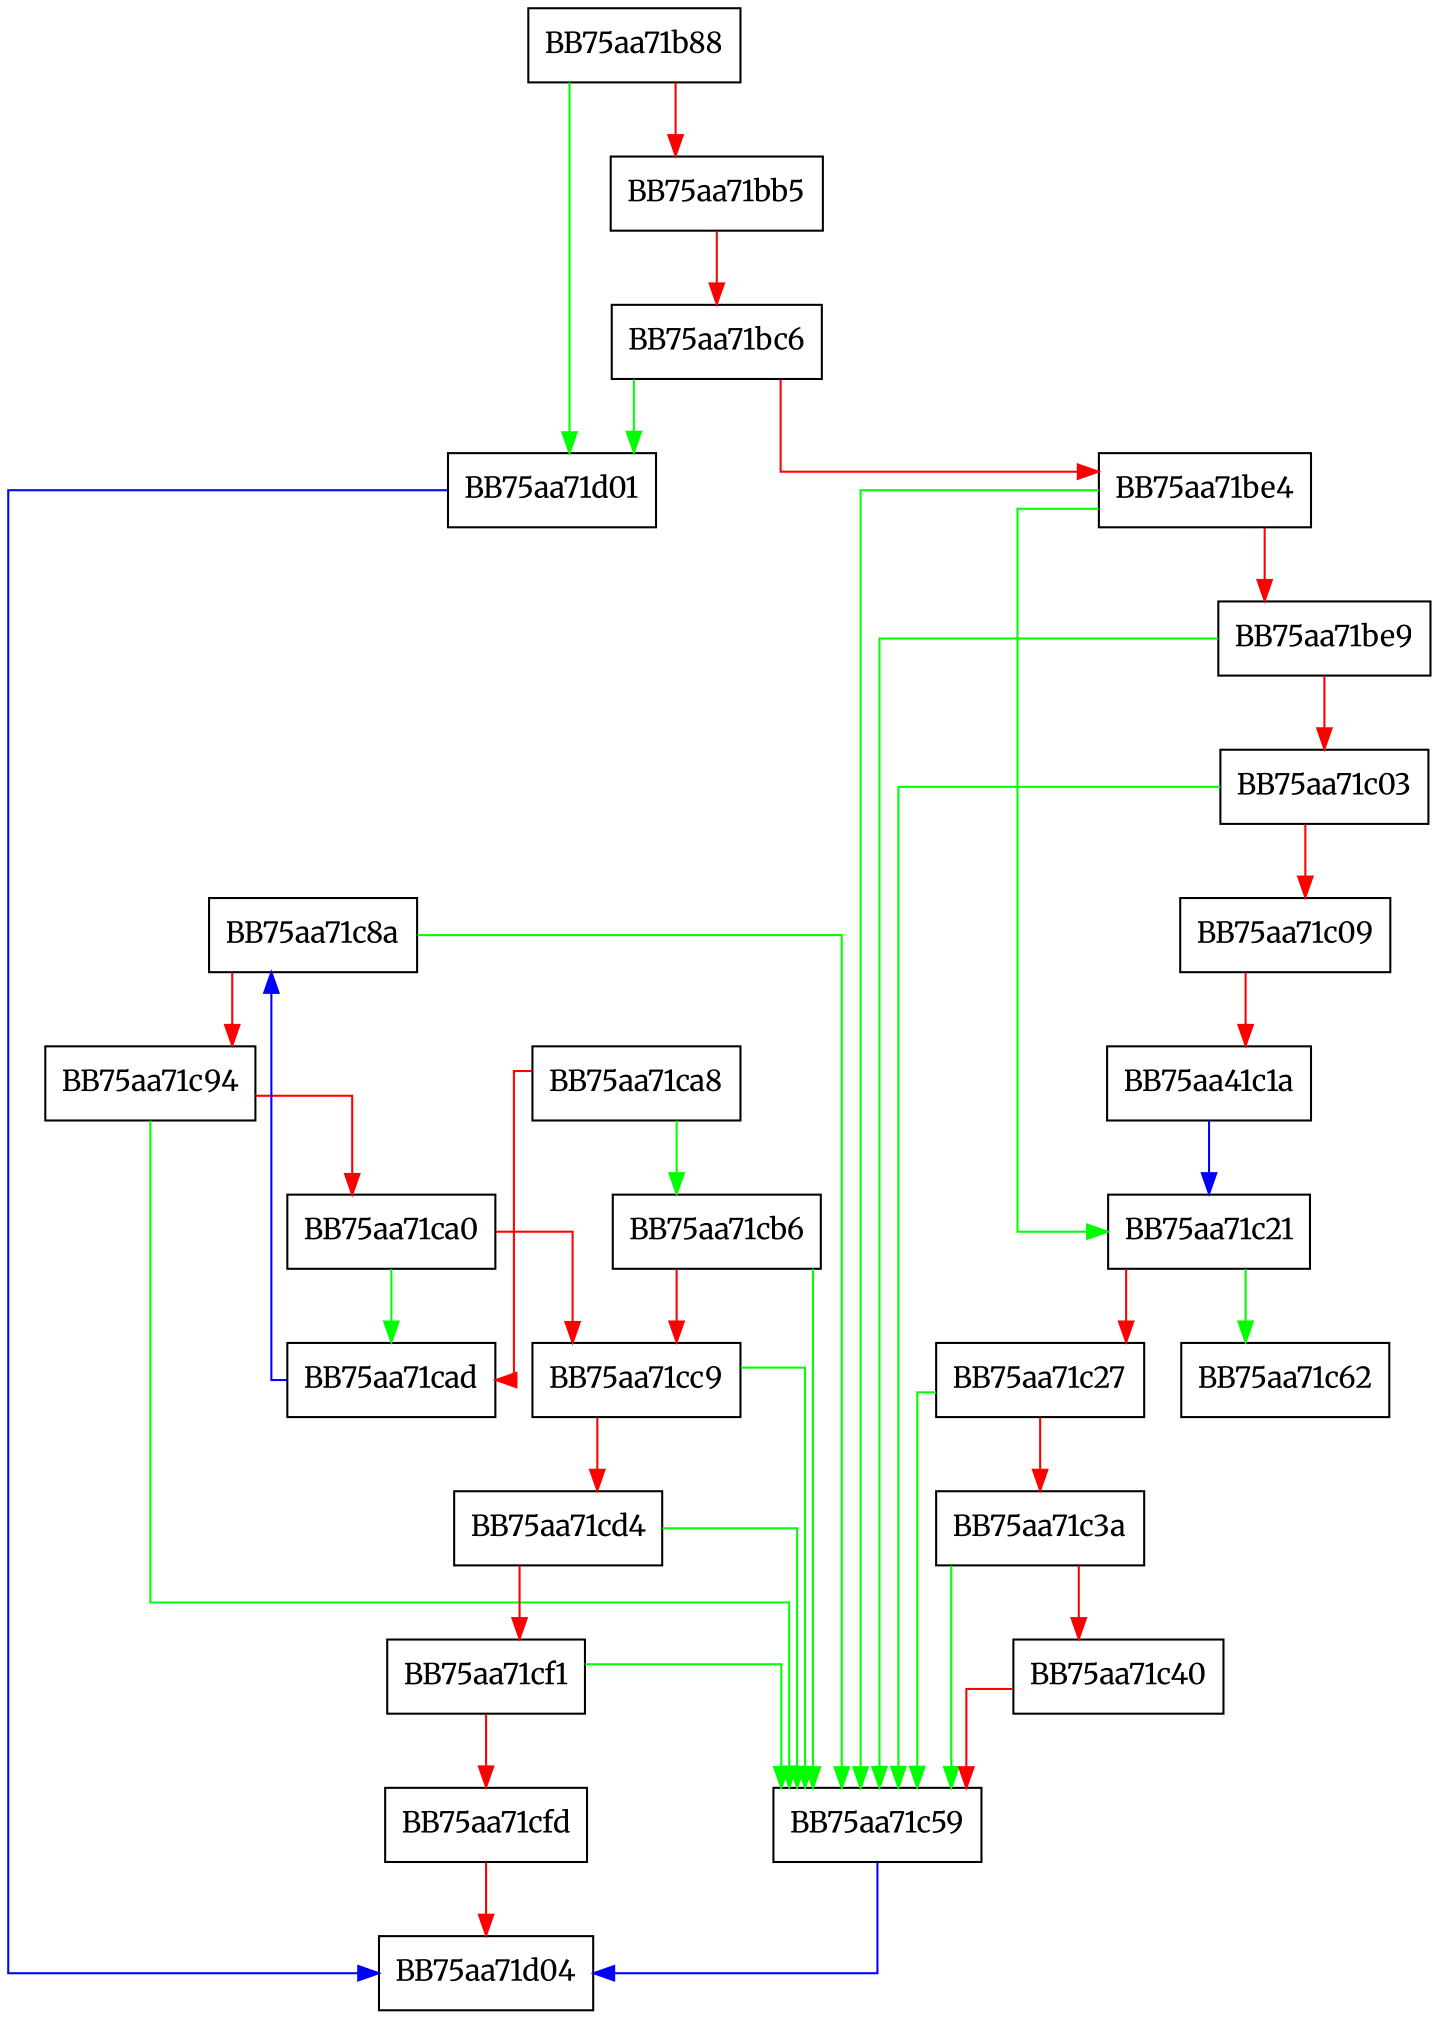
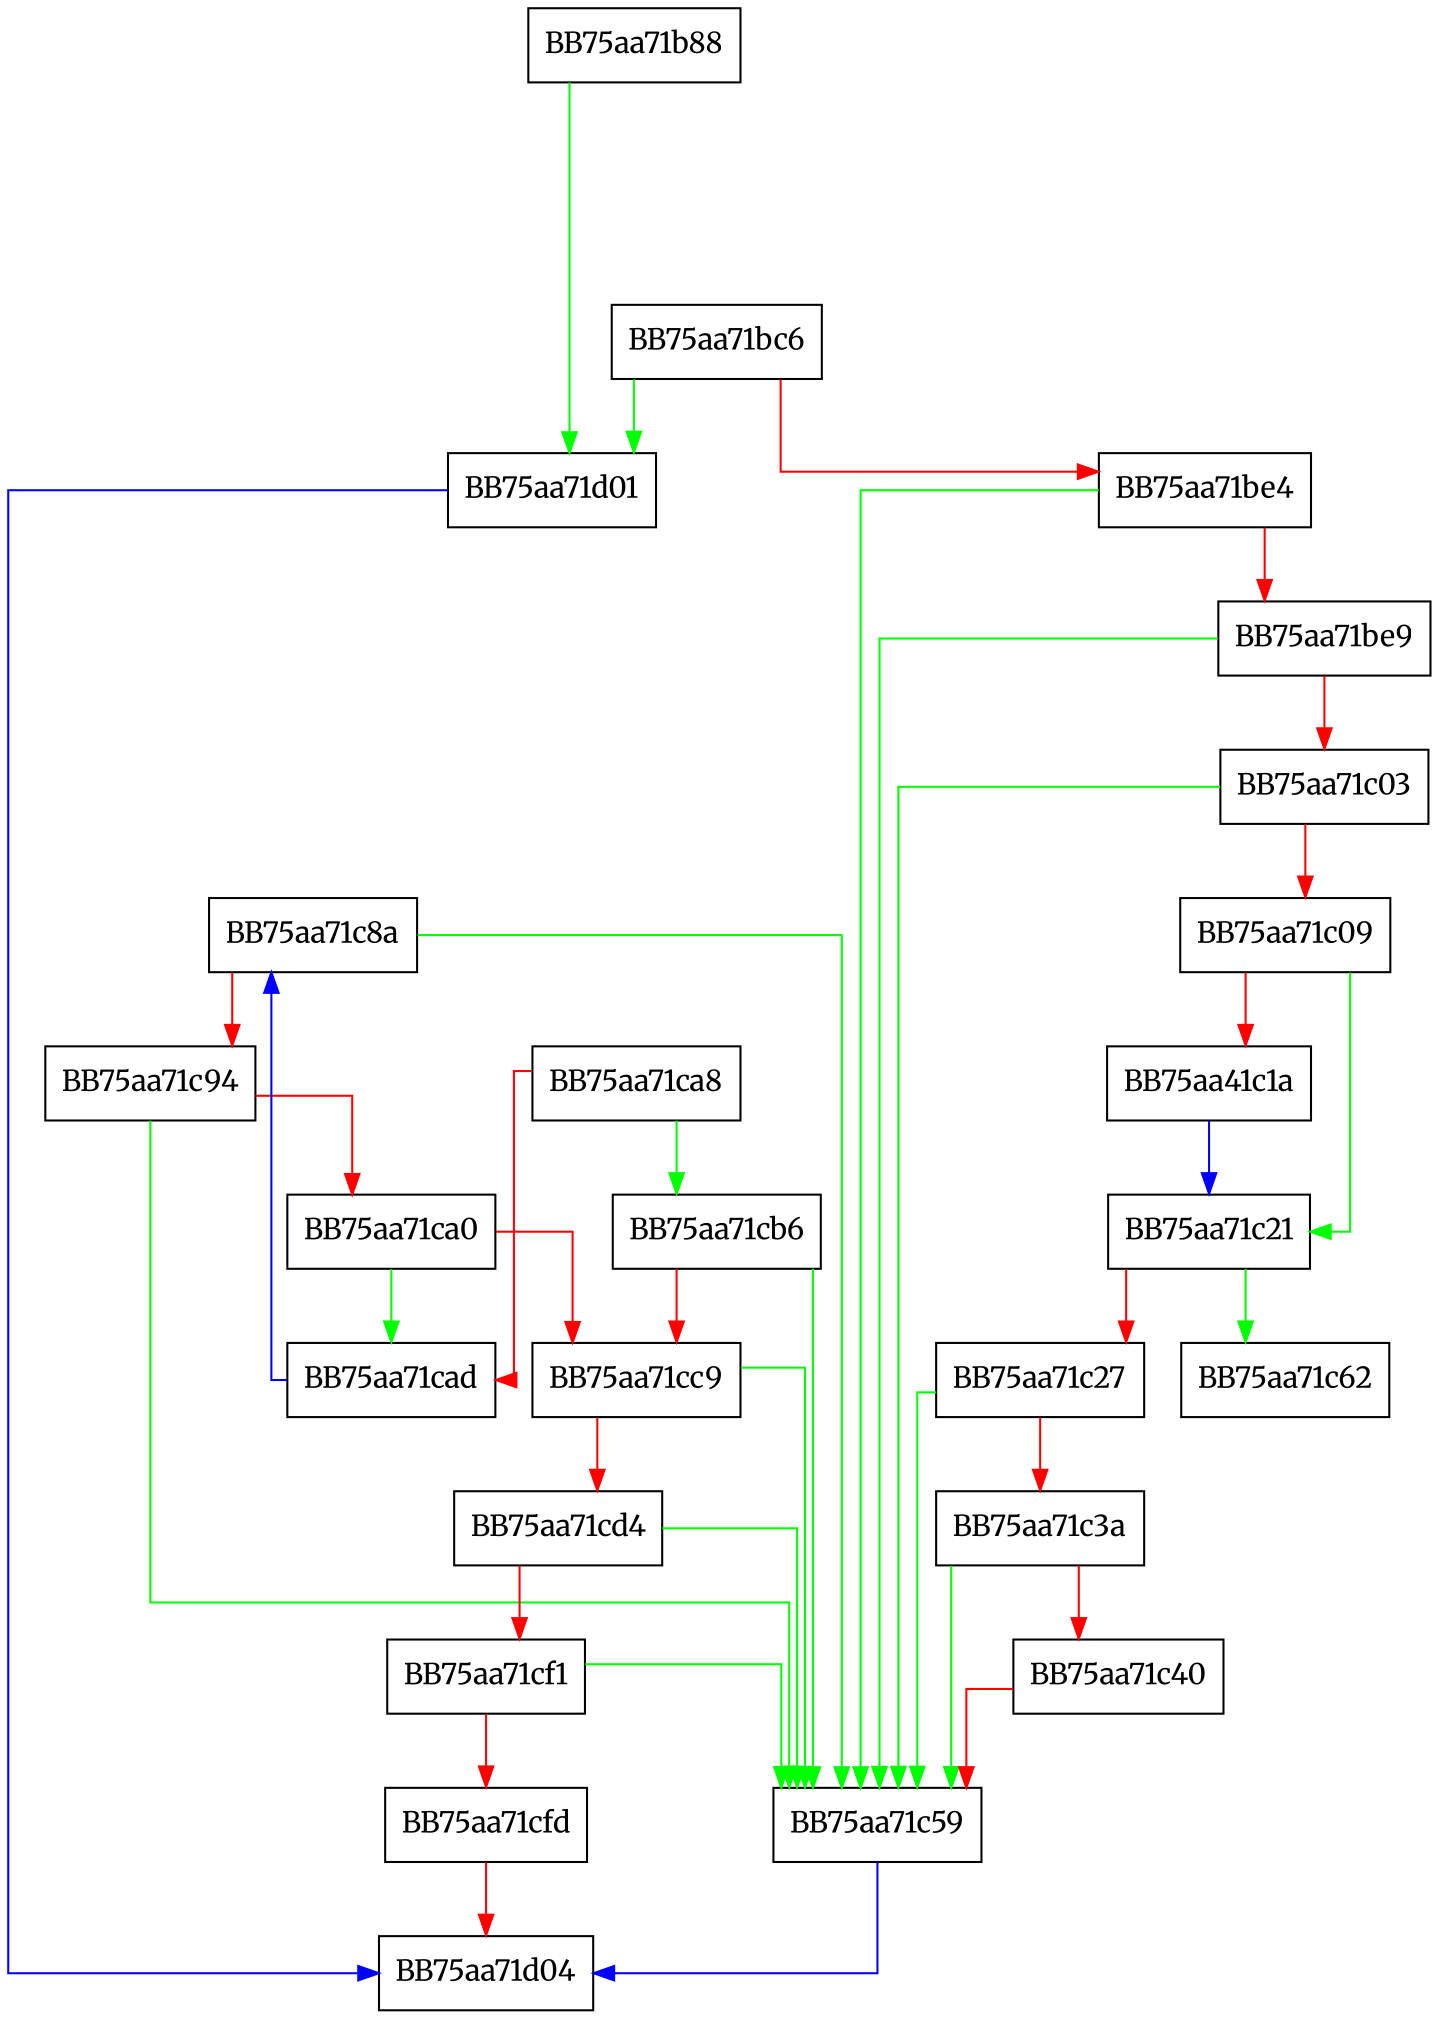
(717, 194) -> none
(1018, 864) -> (1350, 1112)
